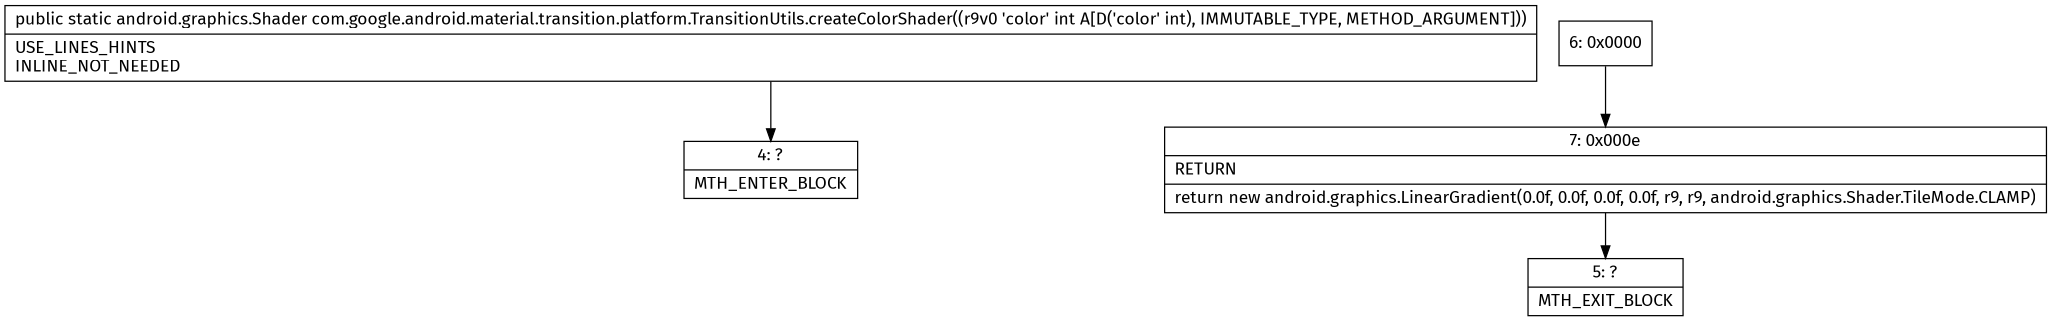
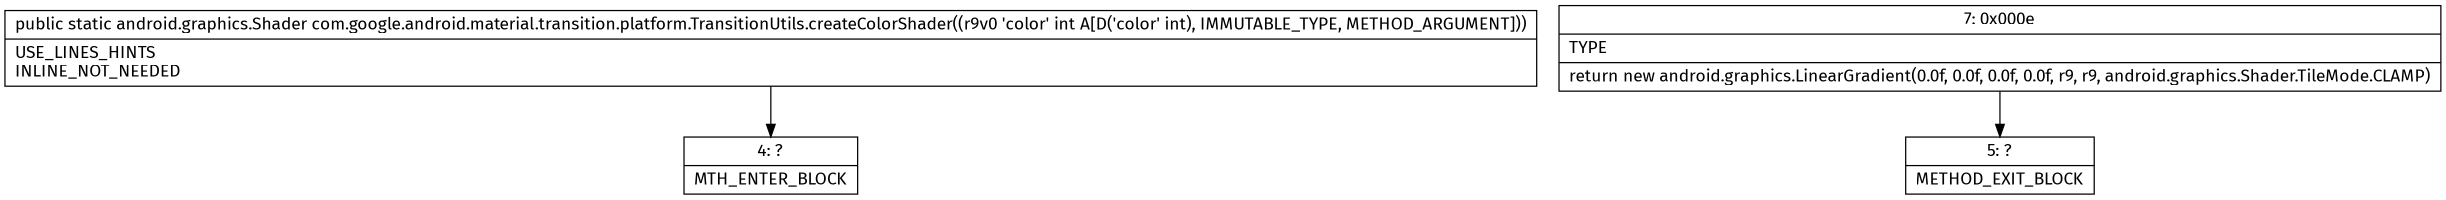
(1606, 43) -> none
(1206, 169) -> (1588, 48)
(1606, 301) -> (2000, 179)
